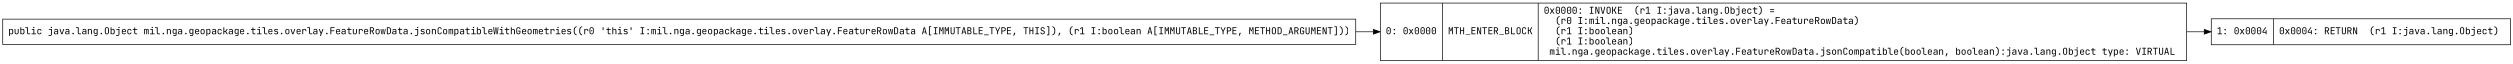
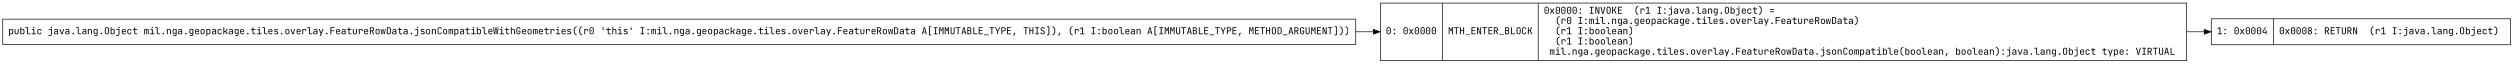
(2392, 31) -> (2392, 31)
